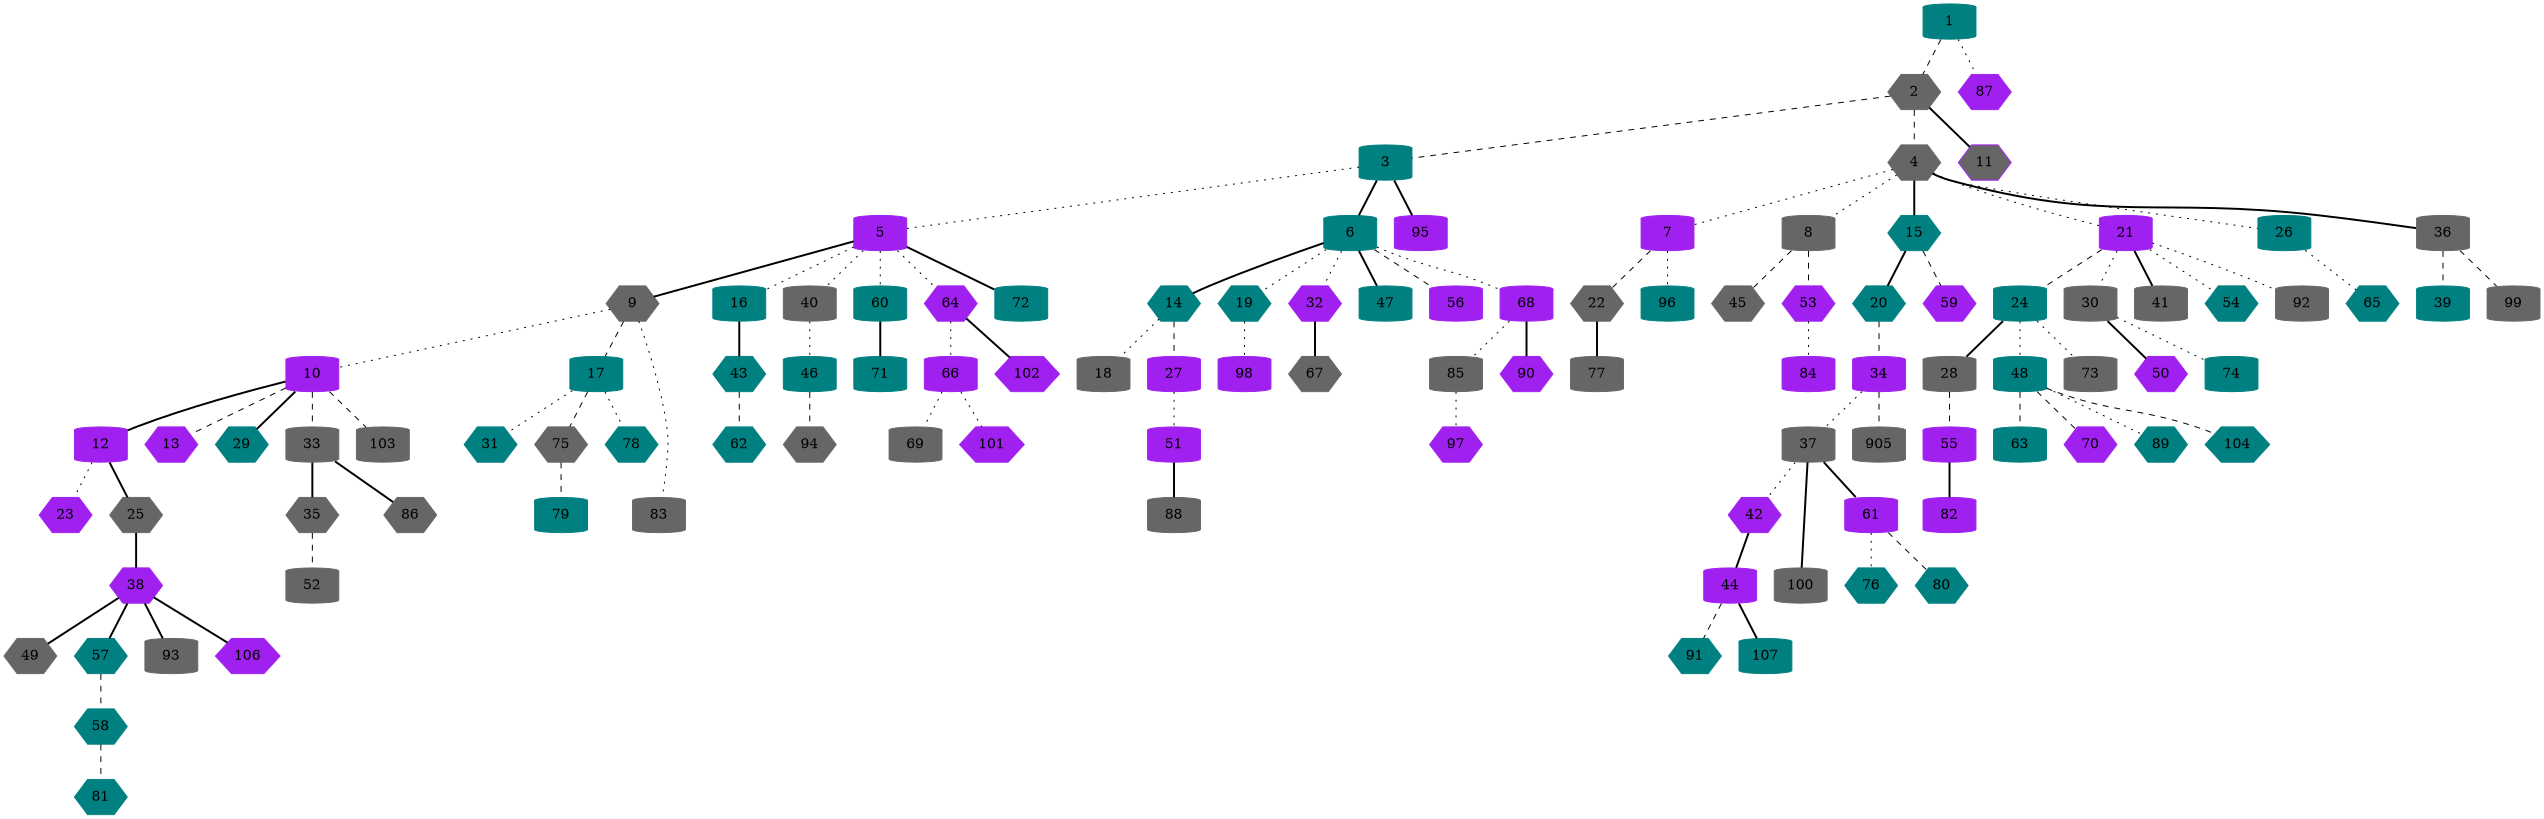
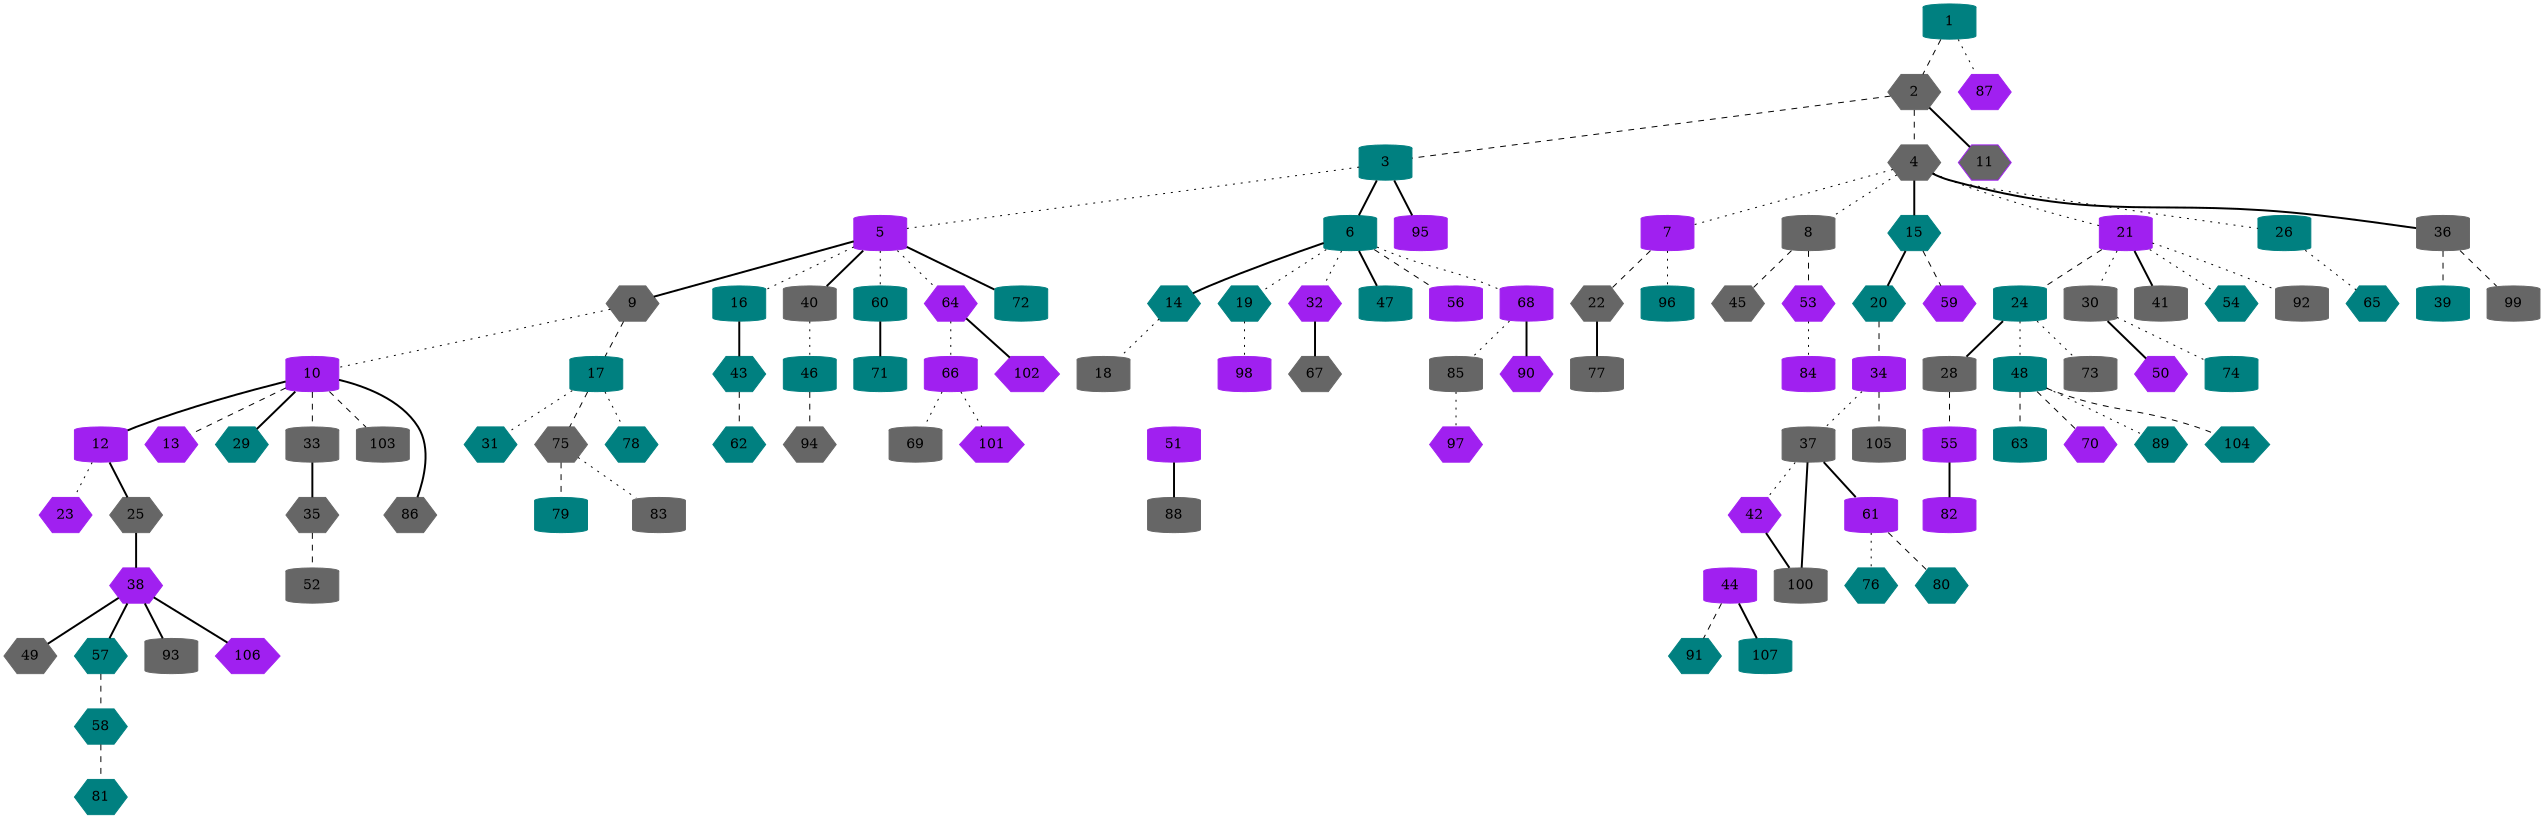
(845, 268) -> (845, 268)
(1174, 374) -> none
(664, 408) -> (607, 478)
(1879, 445) -> (1879, 445)
(364, 482) -> (412, 418)
(1742, 550) -> (1778, 550)
